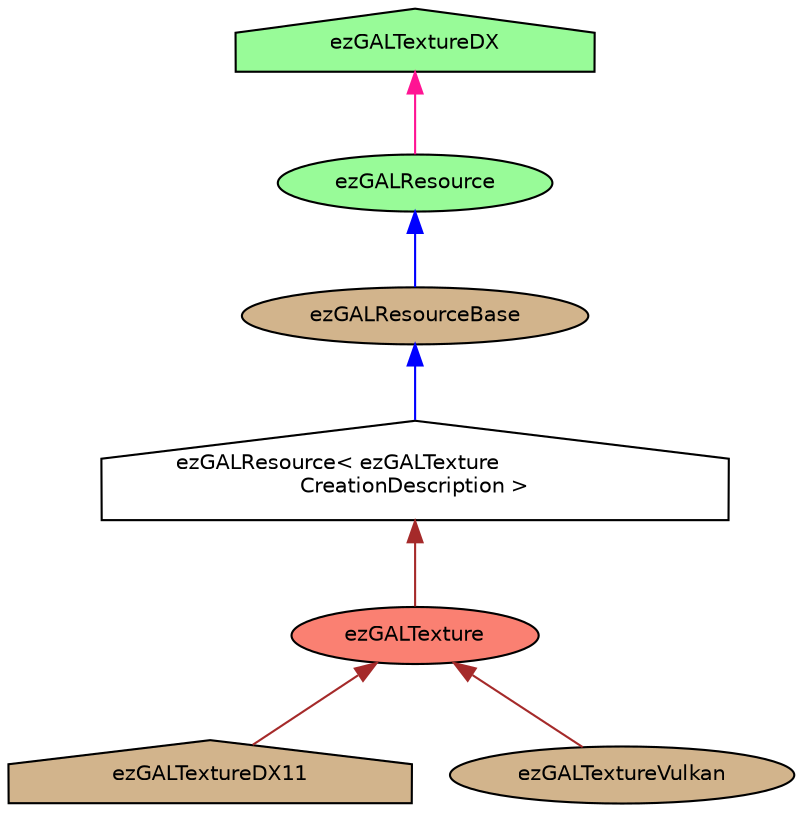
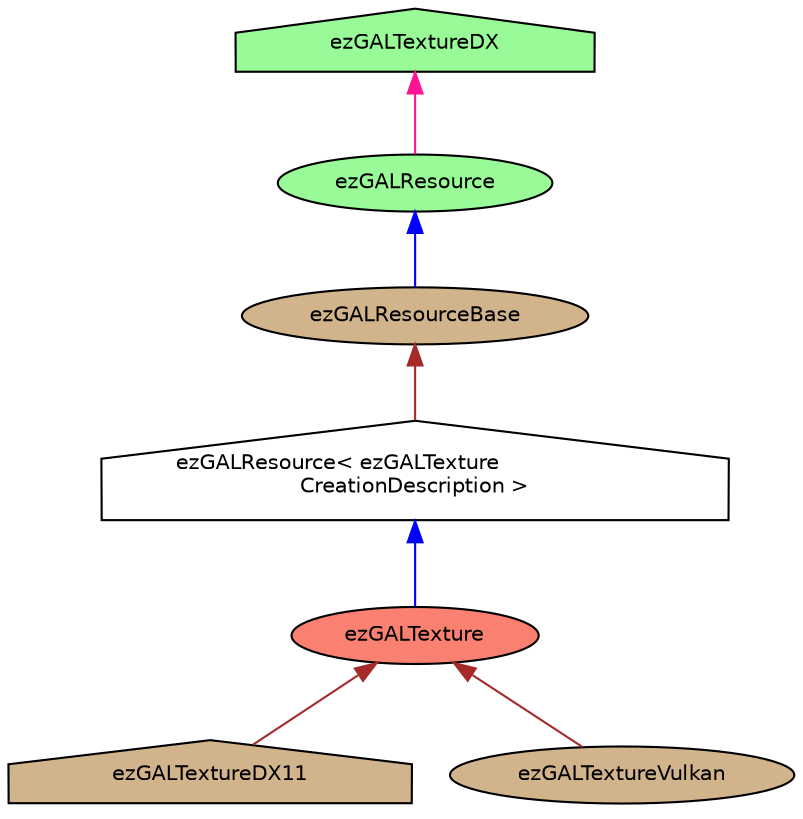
(415, 393) -> (415, 393)
(415, 575) -> (415, 575)
